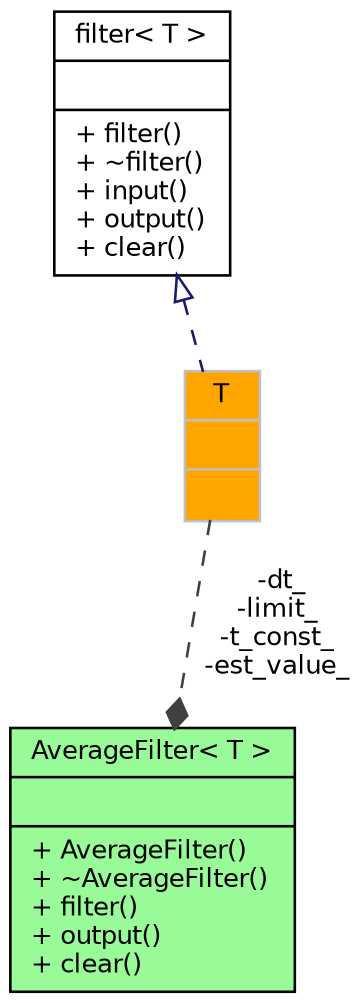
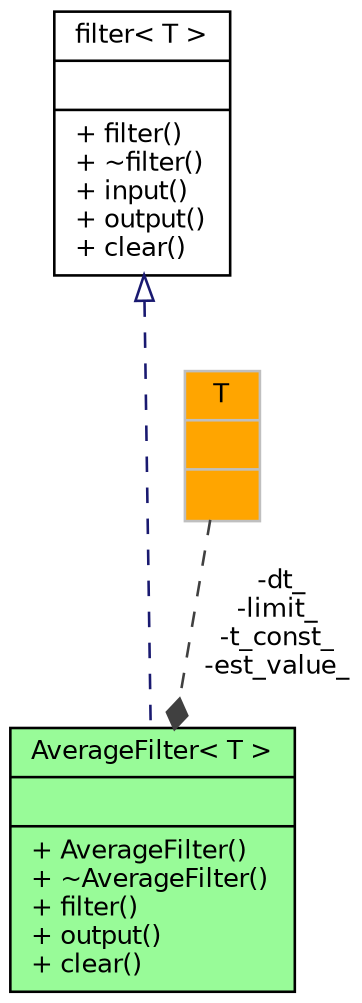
(193, 336) -> (148, 515)
